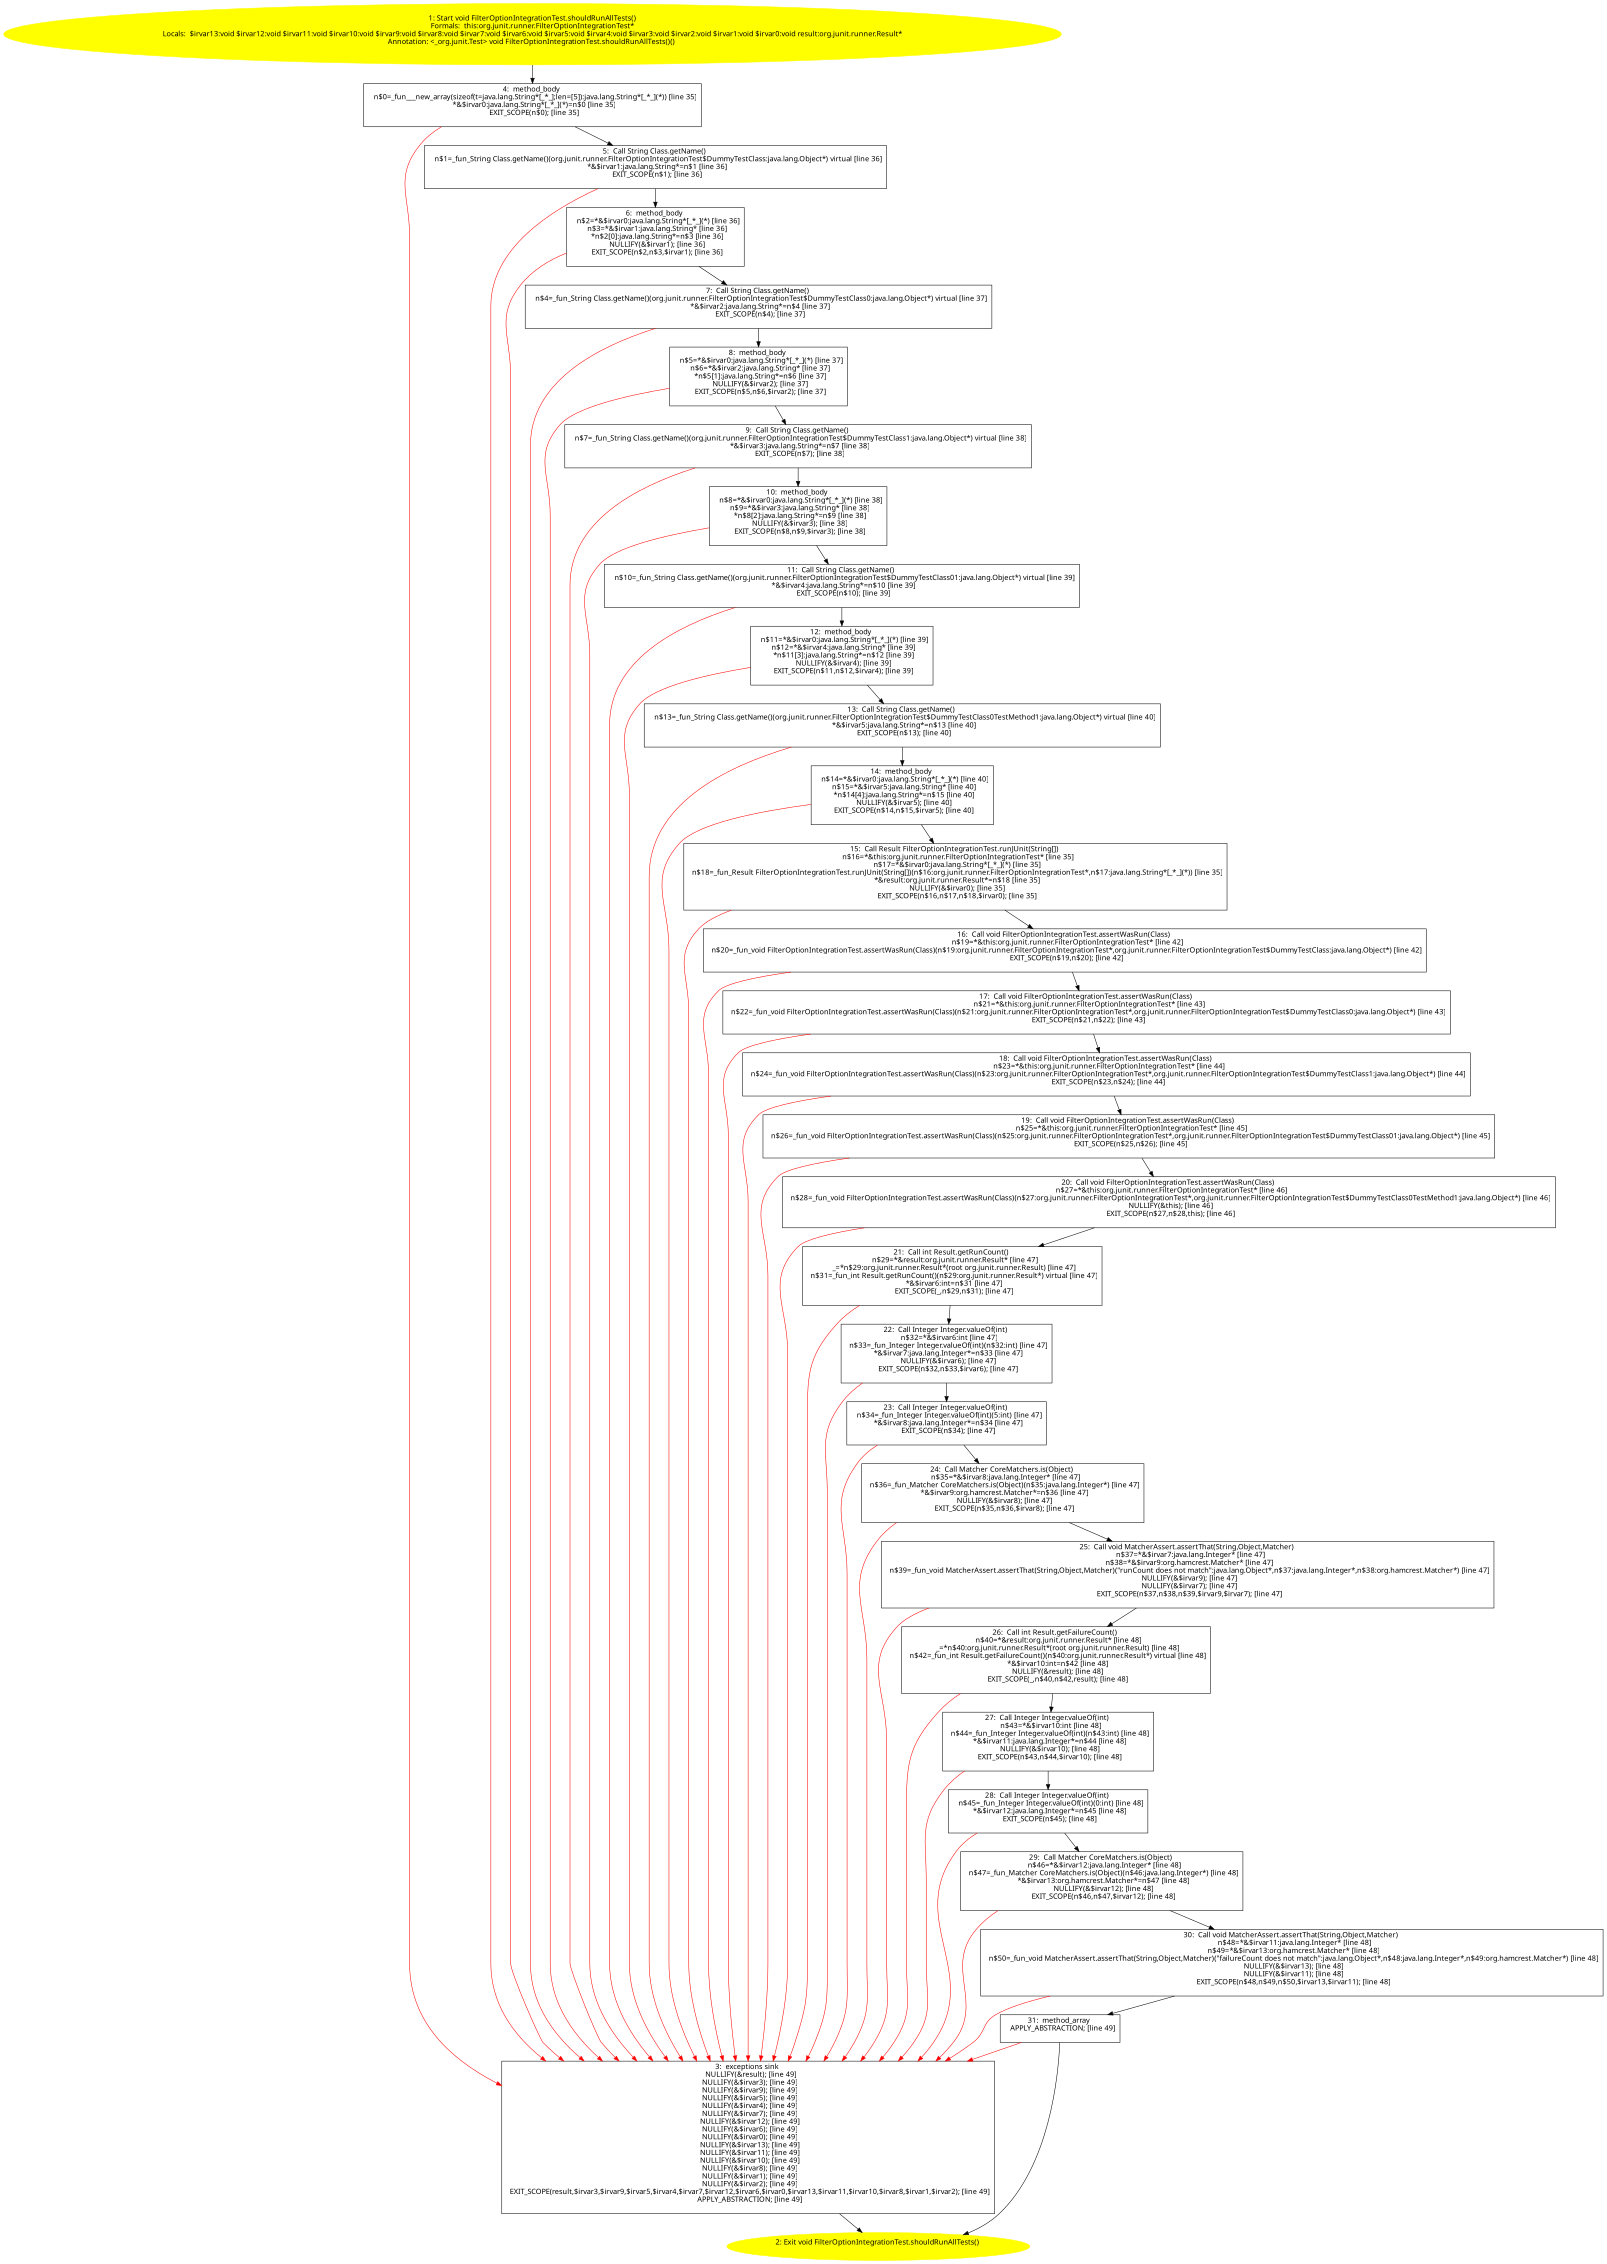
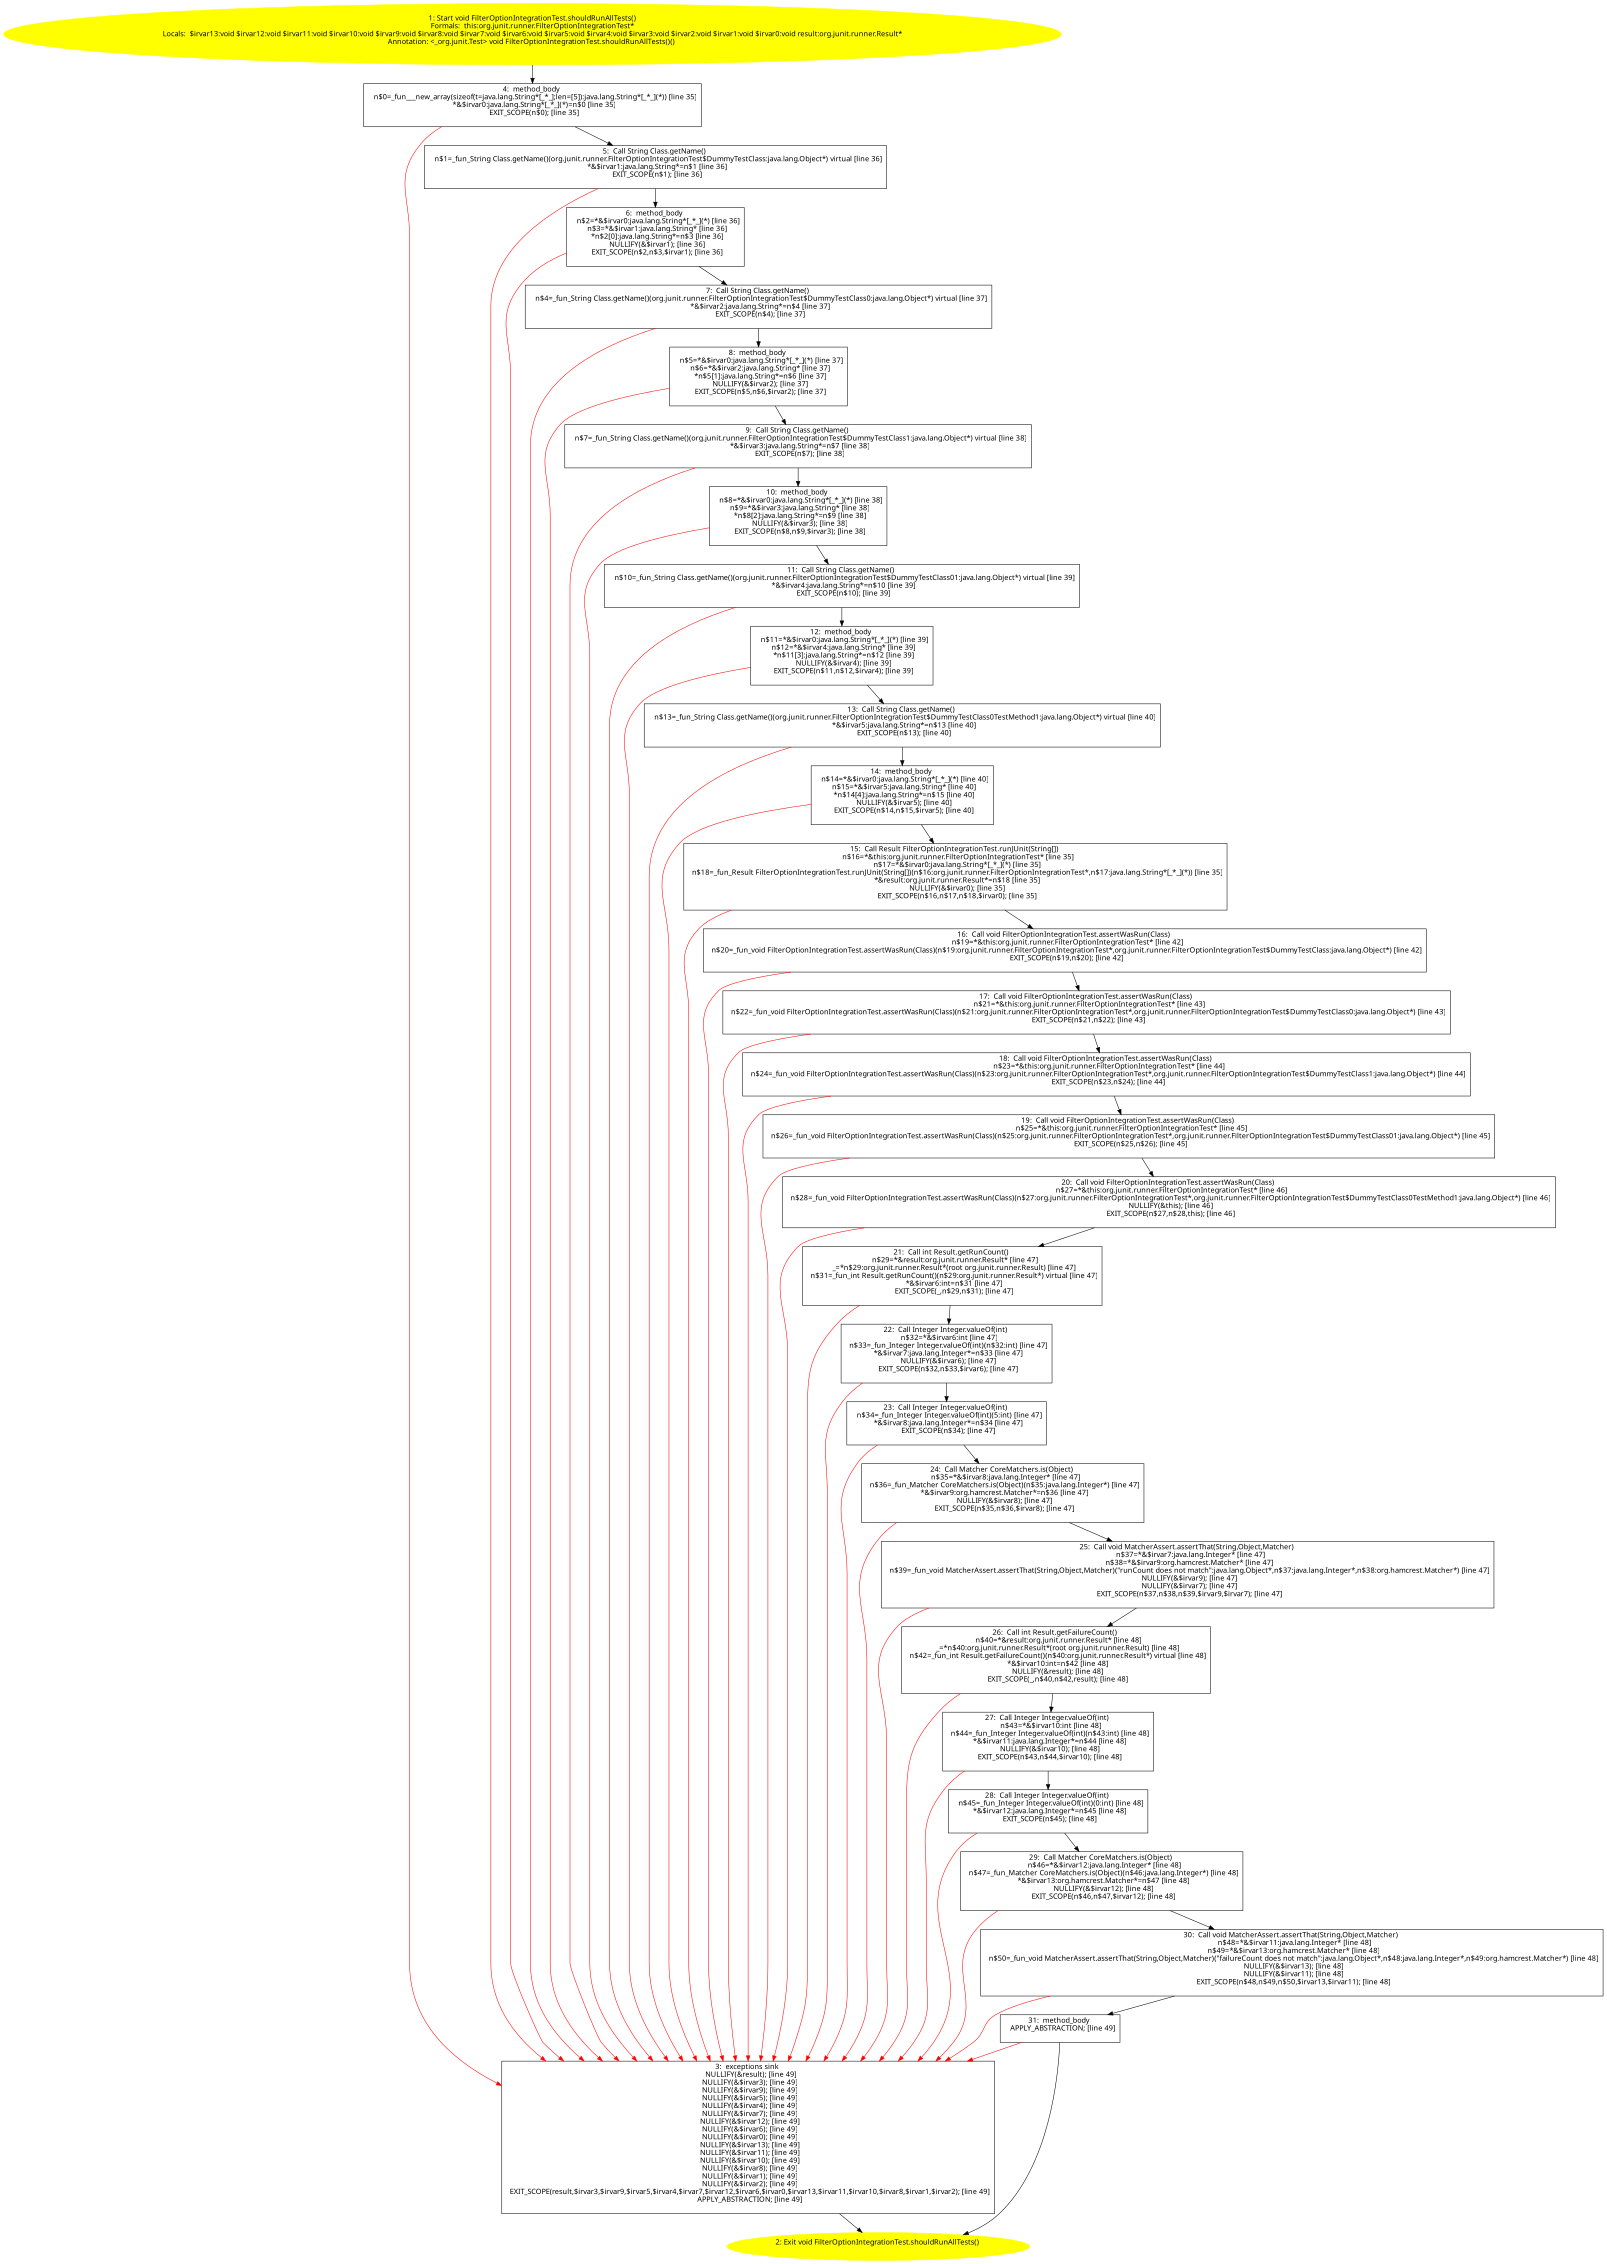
(1060, 2029) -> (1060, 2029)
